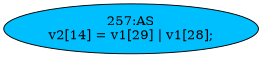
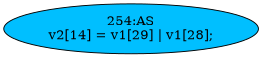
(131, 29) -> (131, 29)
